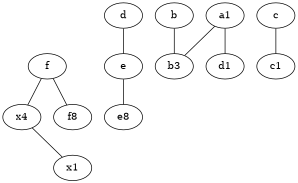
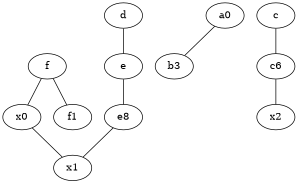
(174, 16) -> none
(225, 16) -> (225, 16)
(225, 66) -> none
(276, 66) -> (276, 66)
(22, 117) -> (22, 117)
(73, 117) -> (73, 117)
none -> (276, 117)
none -> (98, 142)
